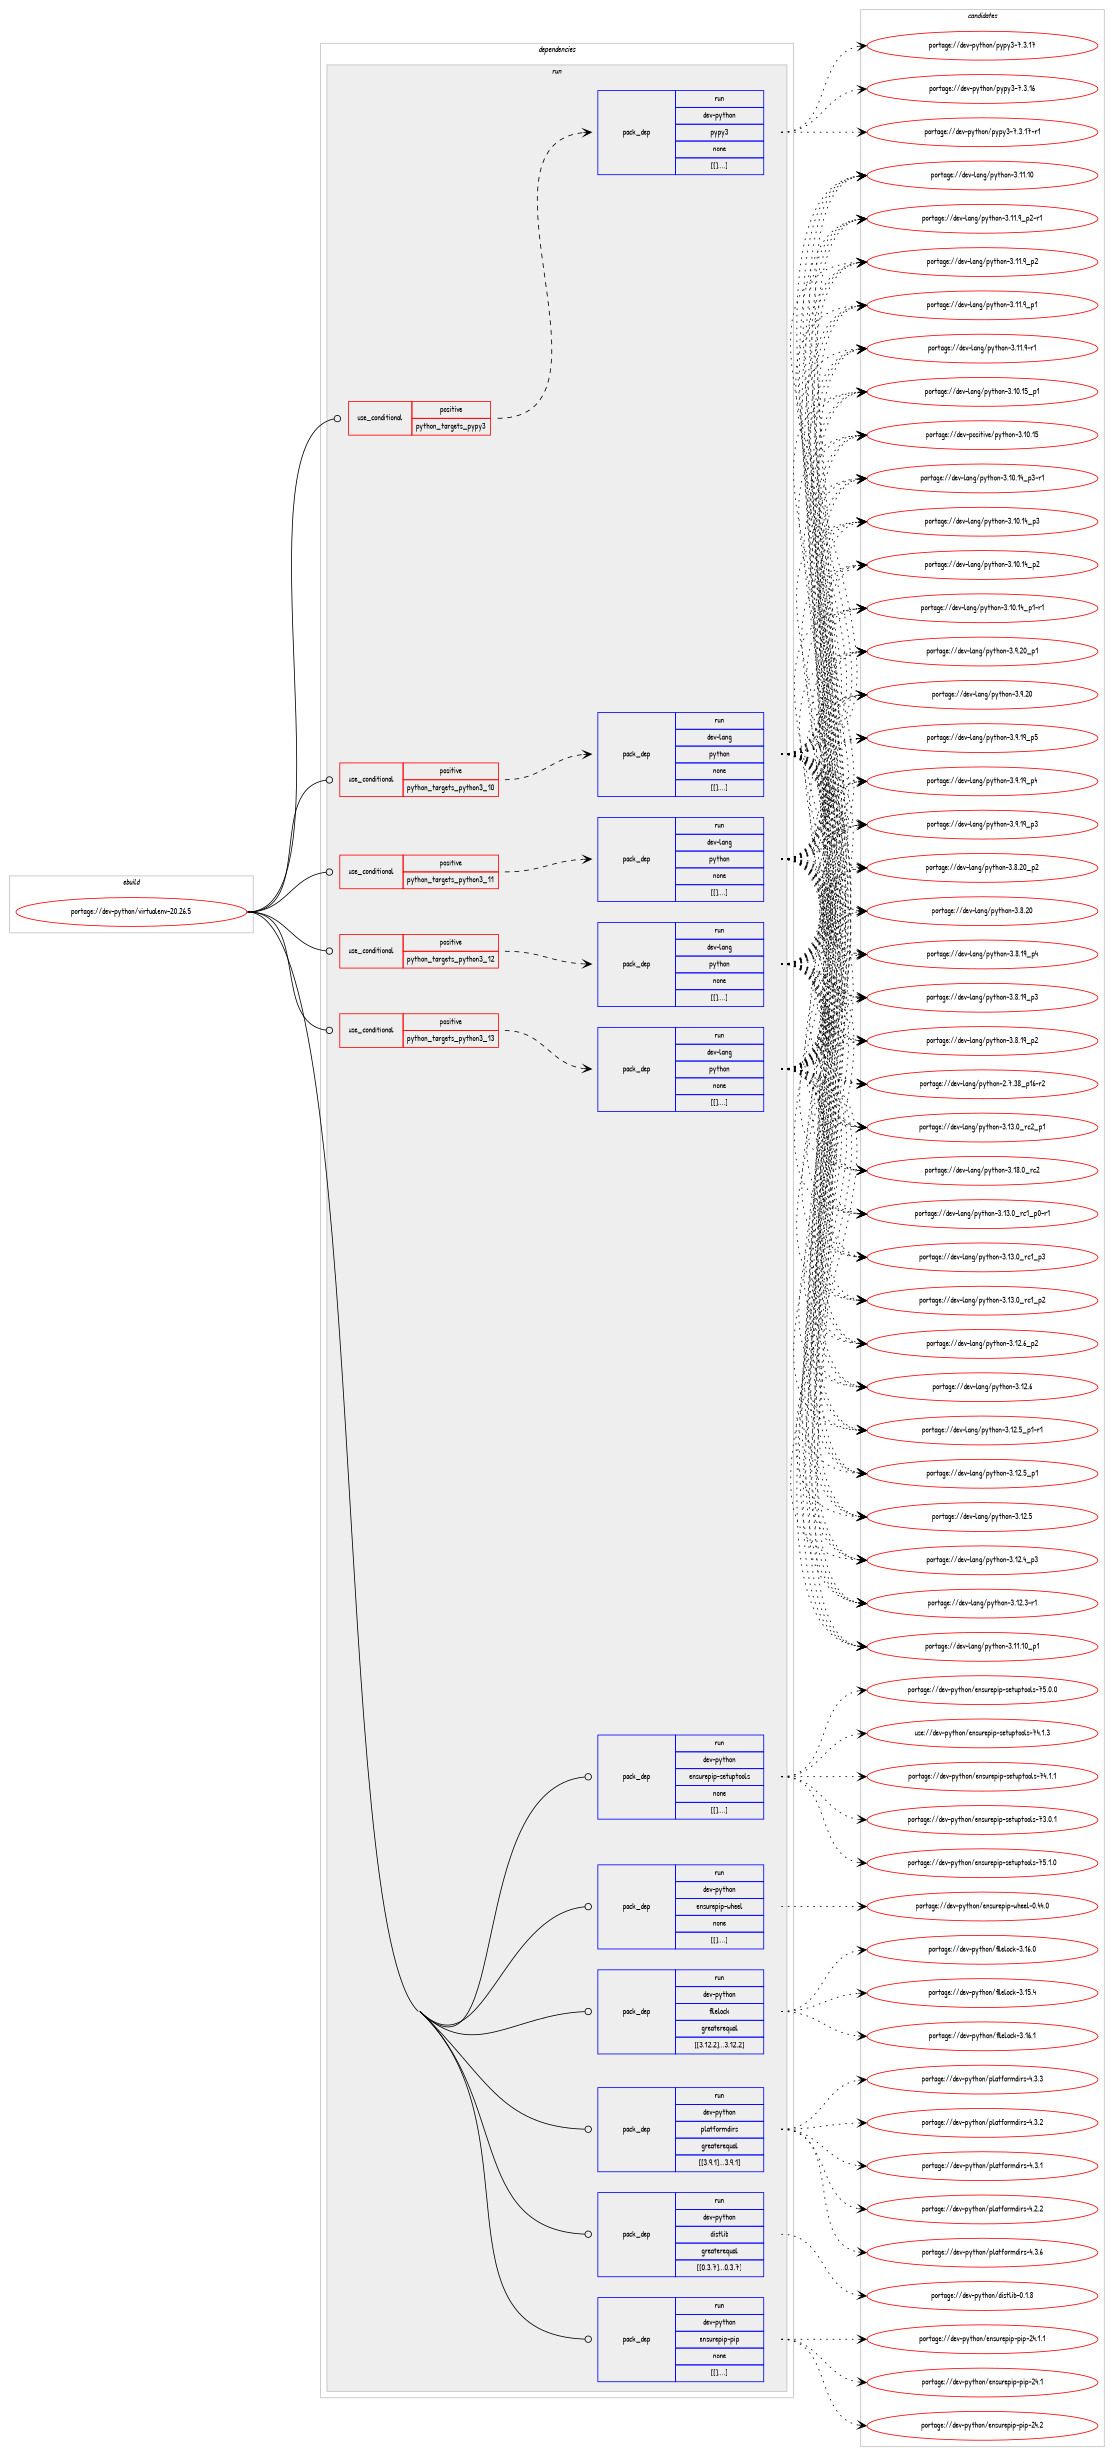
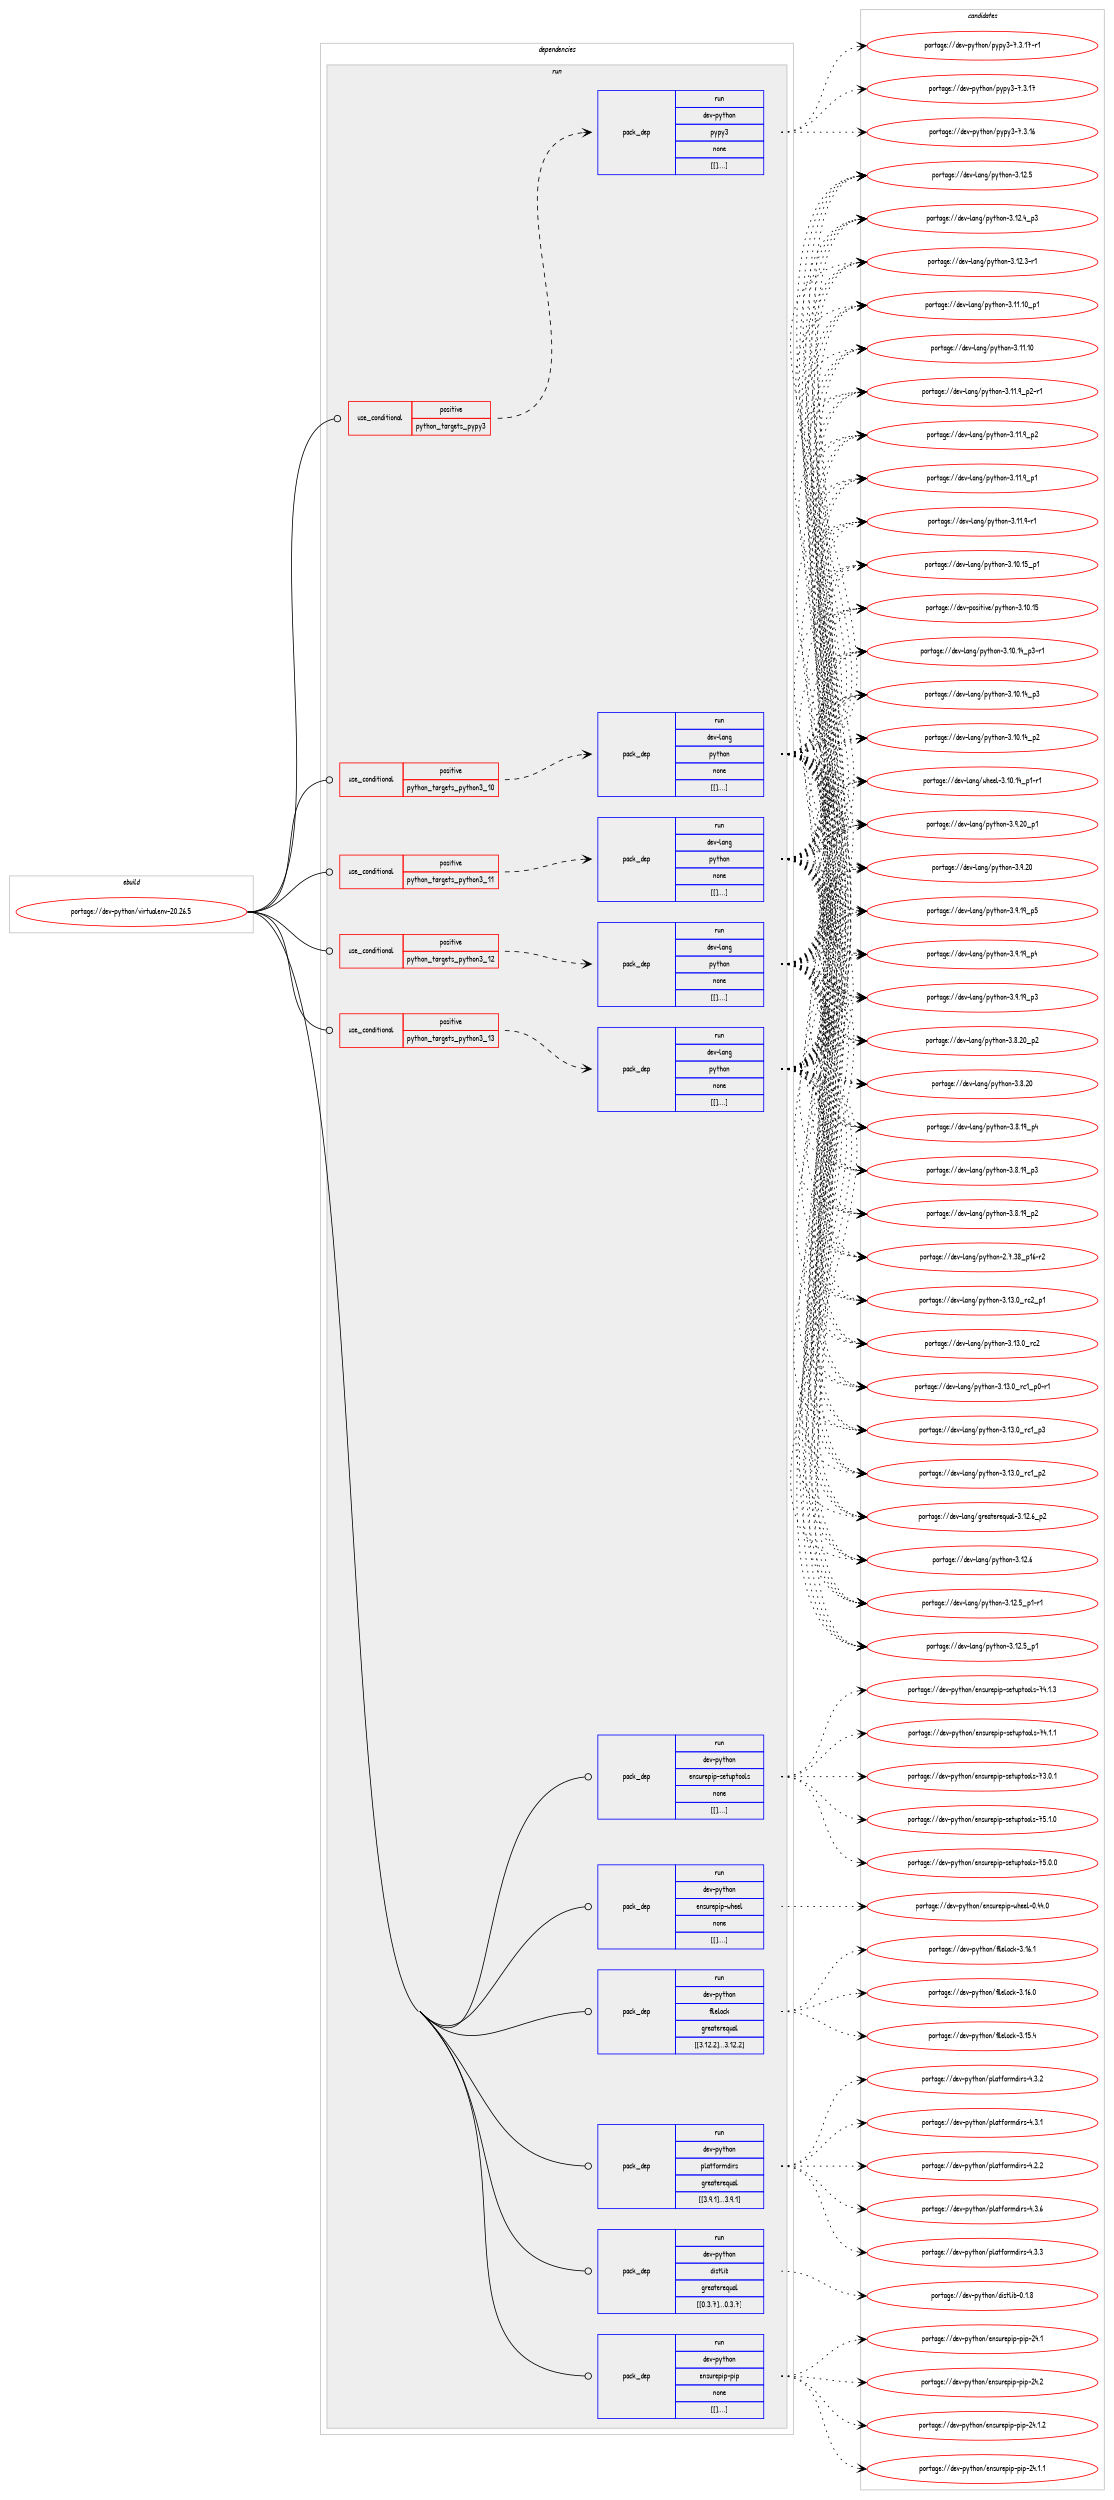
(983, 608) -> (983, 781)
(983, 1171) -> (983, 1344)
(983, 1344) -> (983, 1517)
(983, 1733) -> (983, 1690)
none -> (983, 2426)
